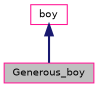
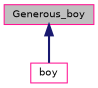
(49, 49) -> (49, 49)
